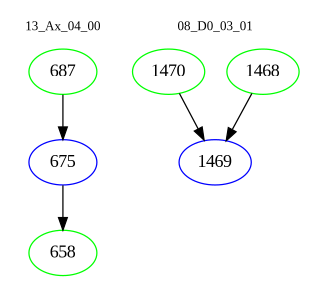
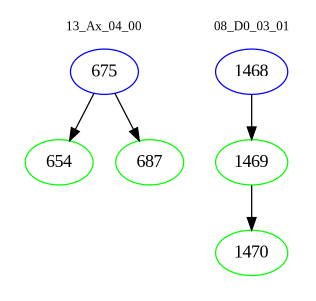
(263, 72) -> (252, 72)
(63, 111) -> (124, 111)
(189, 111) -> (252, 201)
(215, 162) -> (252, 162)
(63, 253) -> (59, 162)
